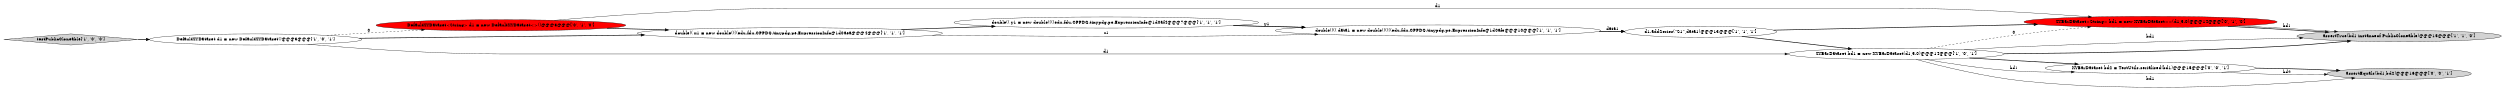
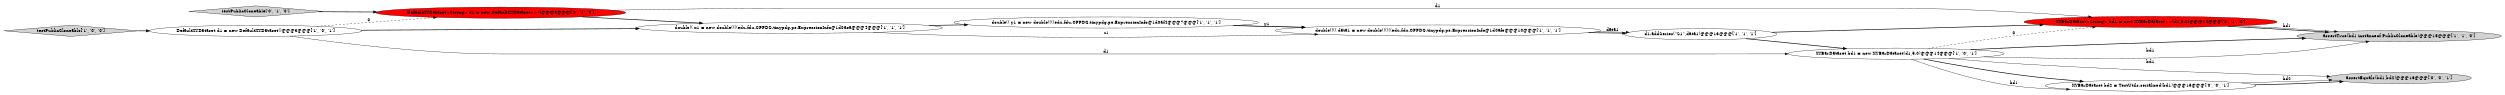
none -> (256, 11)
